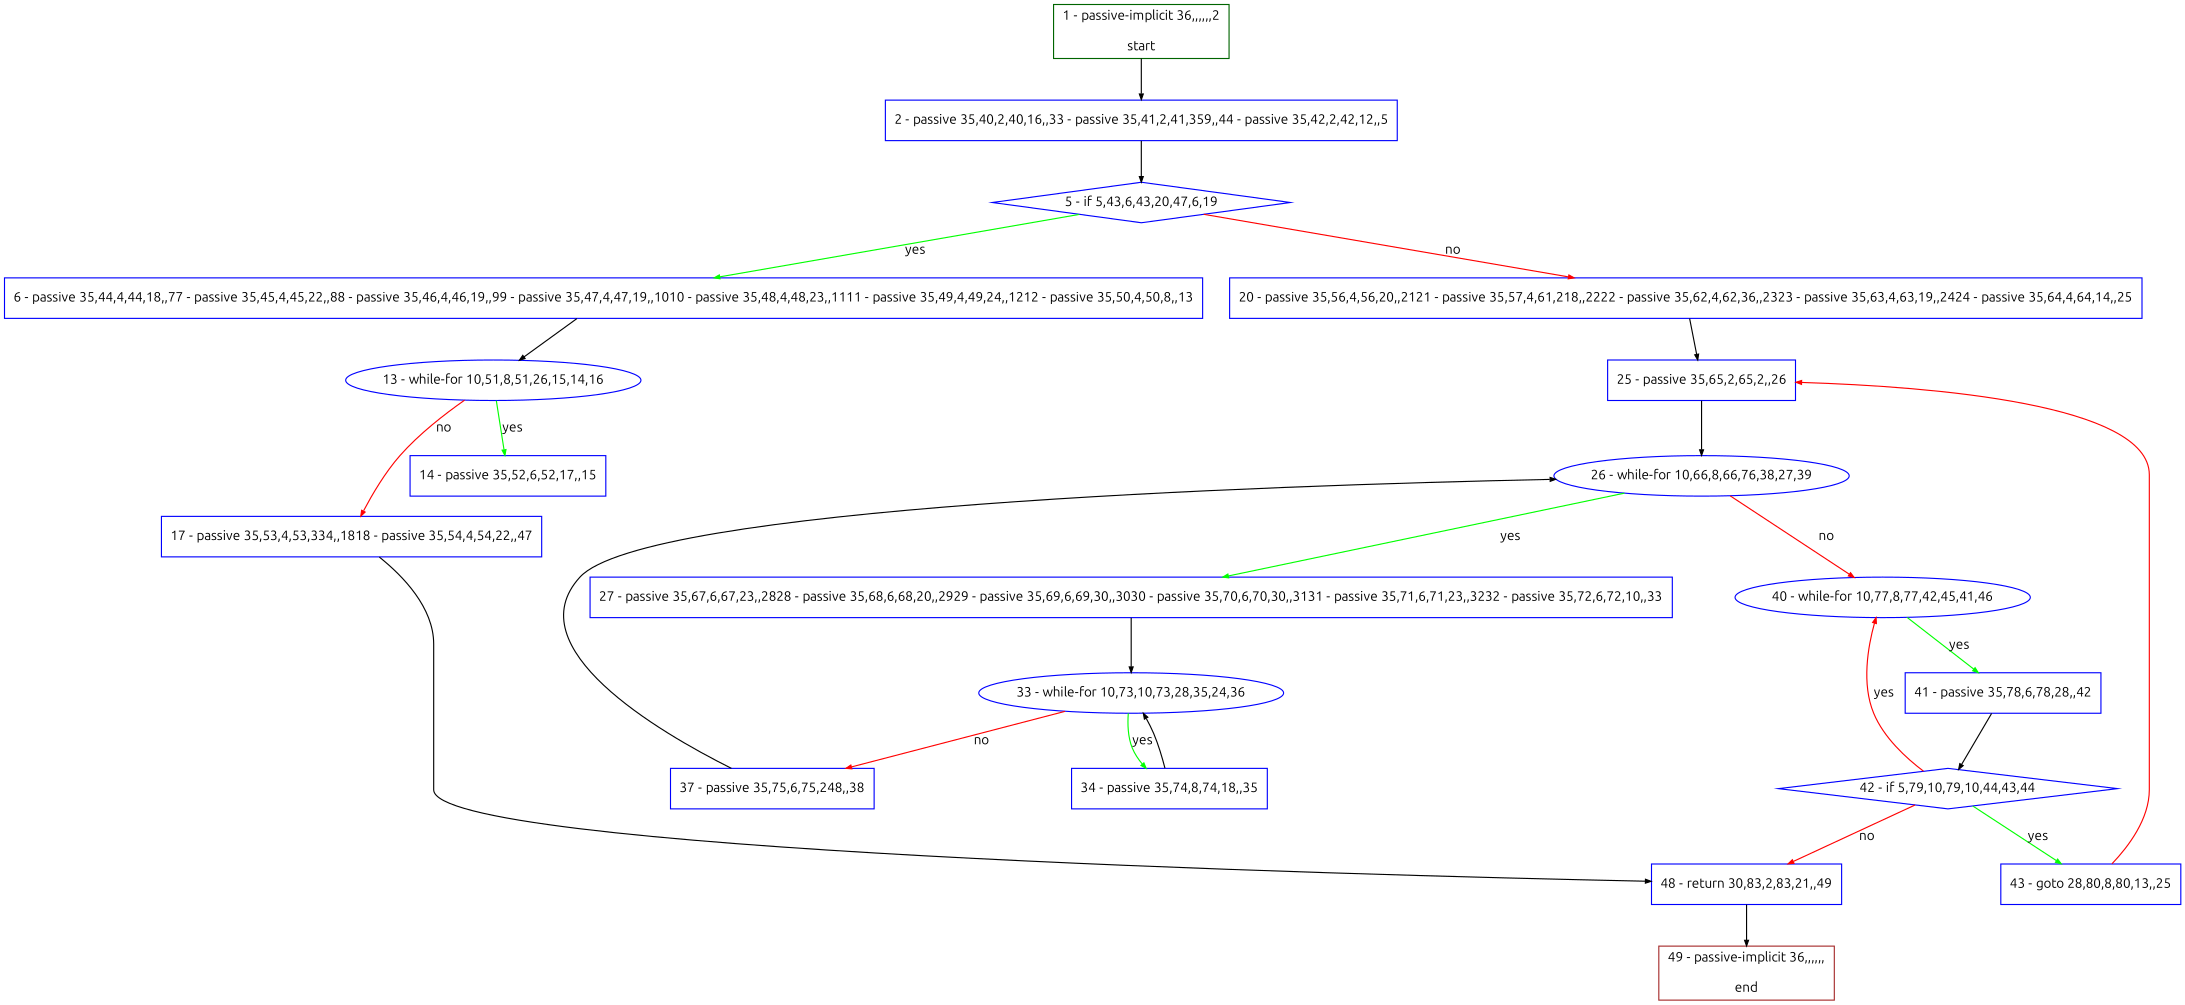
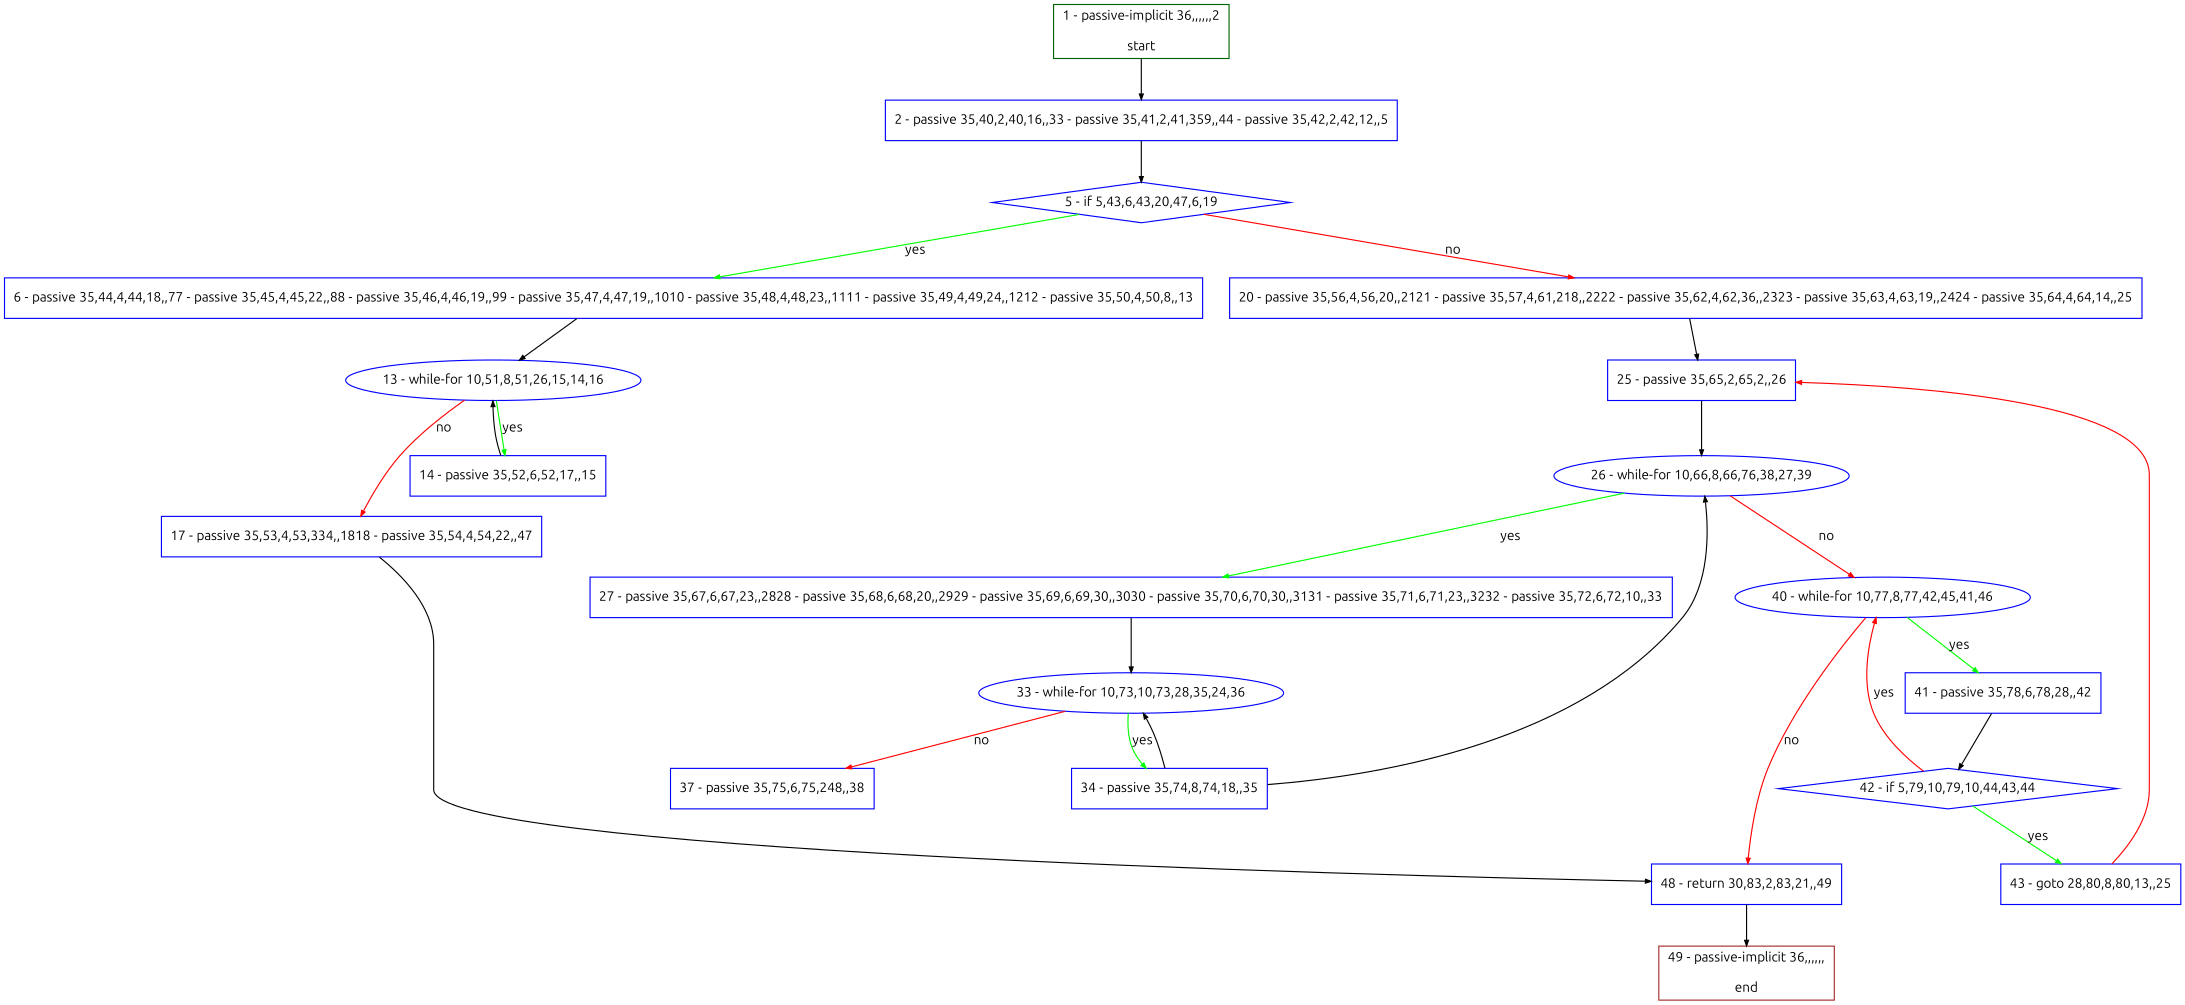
none -> (495, 432)
(922, 509) -> (1548, 717)
(1854, 833) -> (1787, 729)
